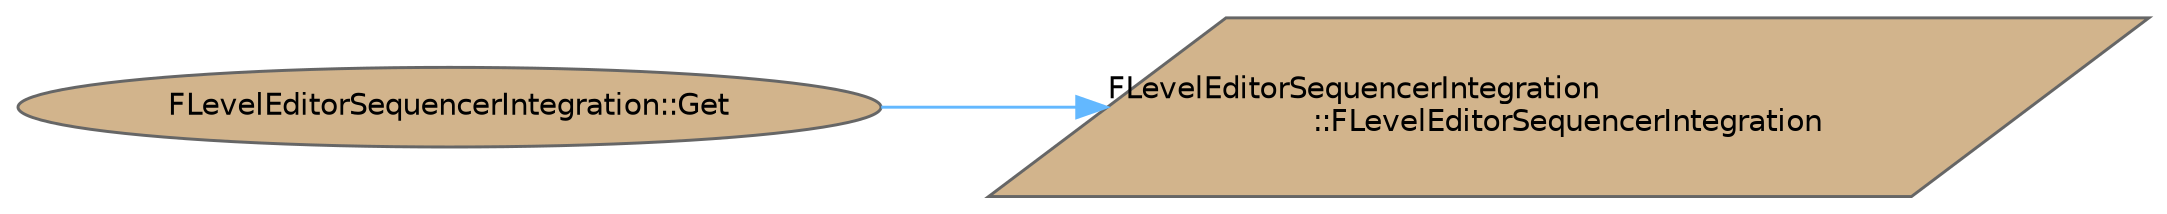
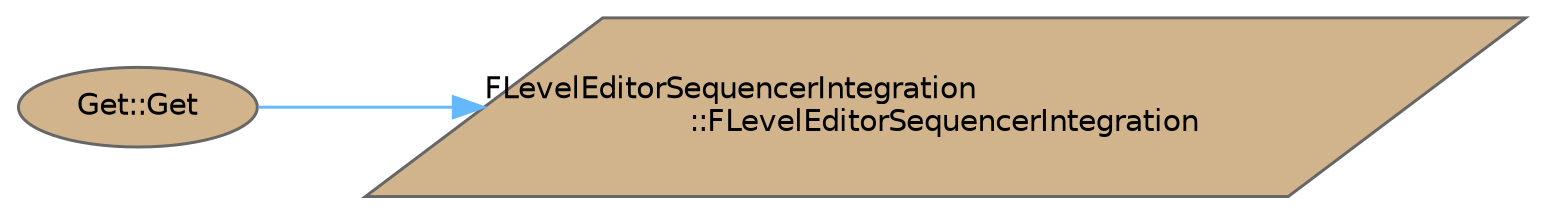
(450, 107) -> (138, 107)
